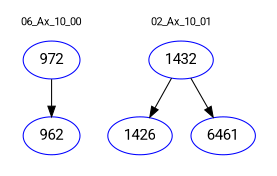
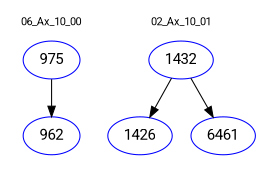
(52, 60) -> (52, 60)
